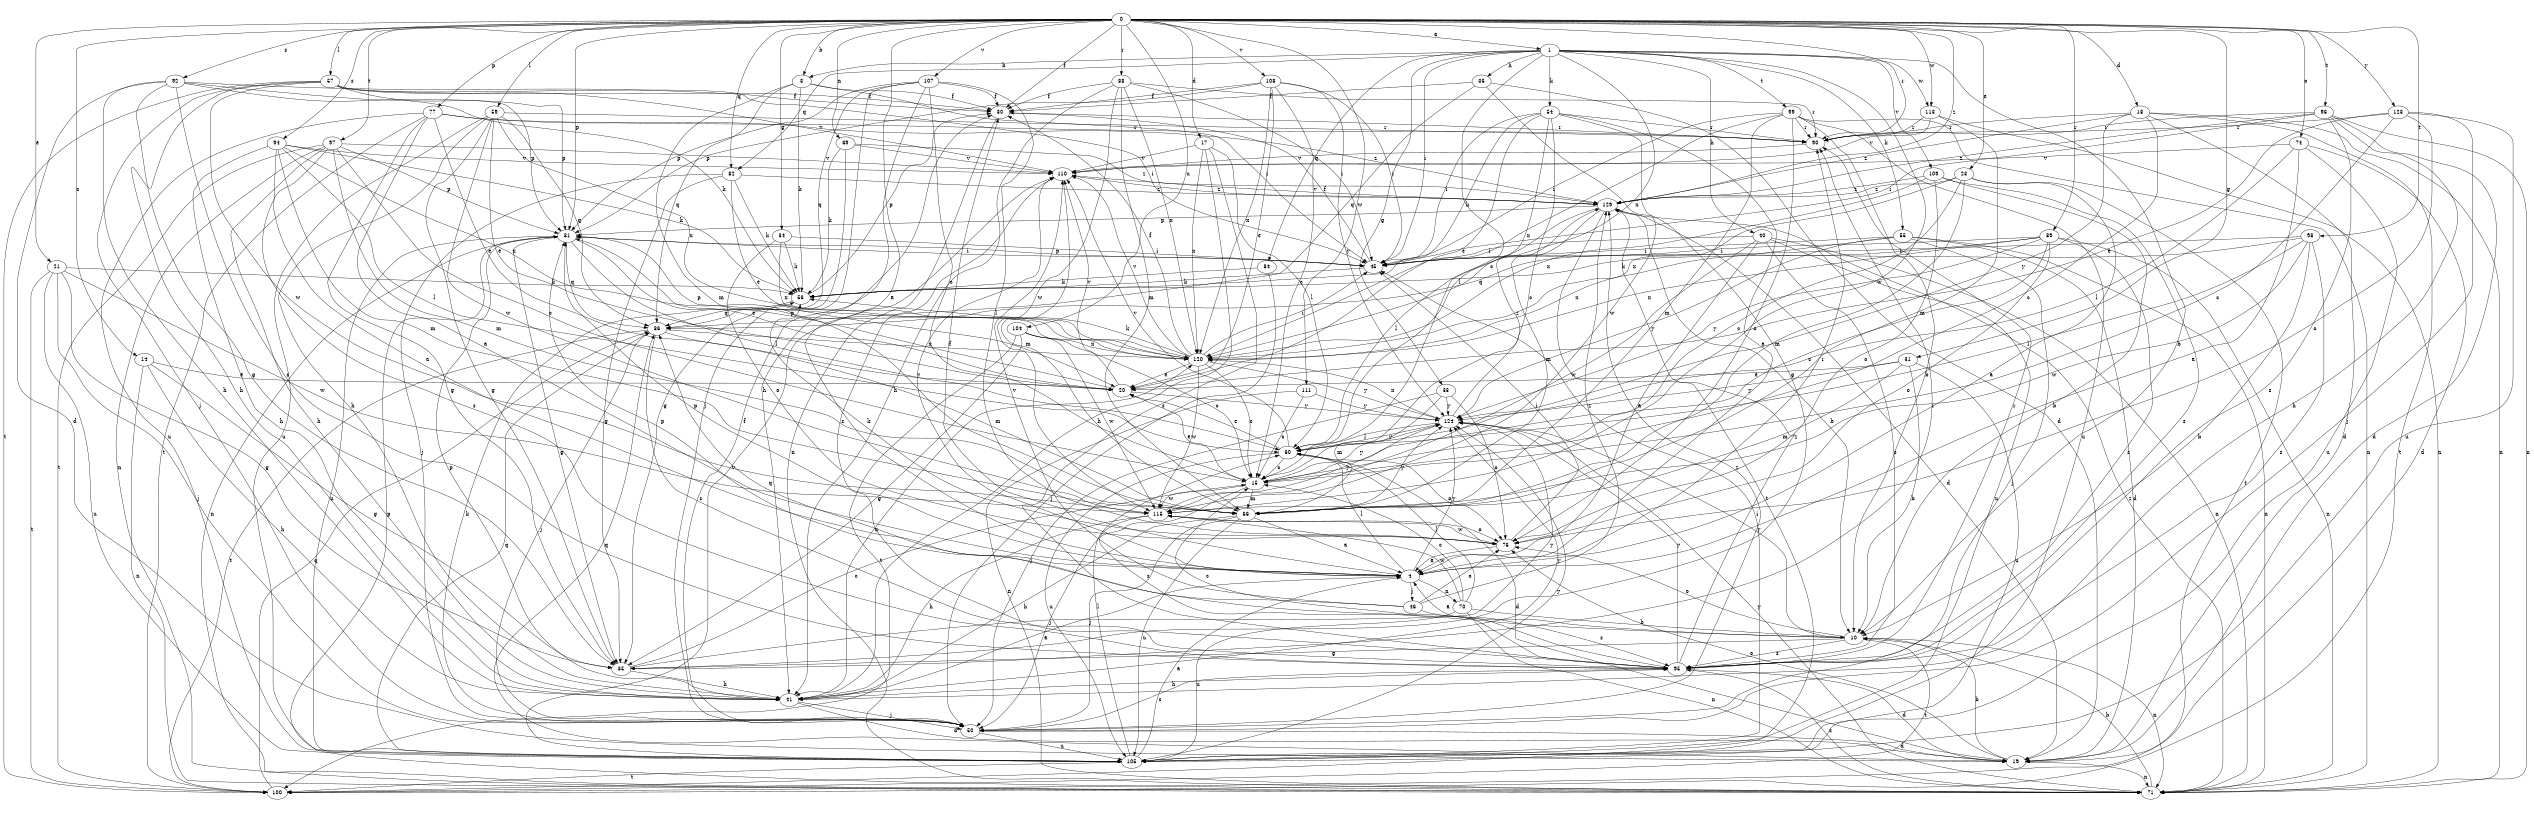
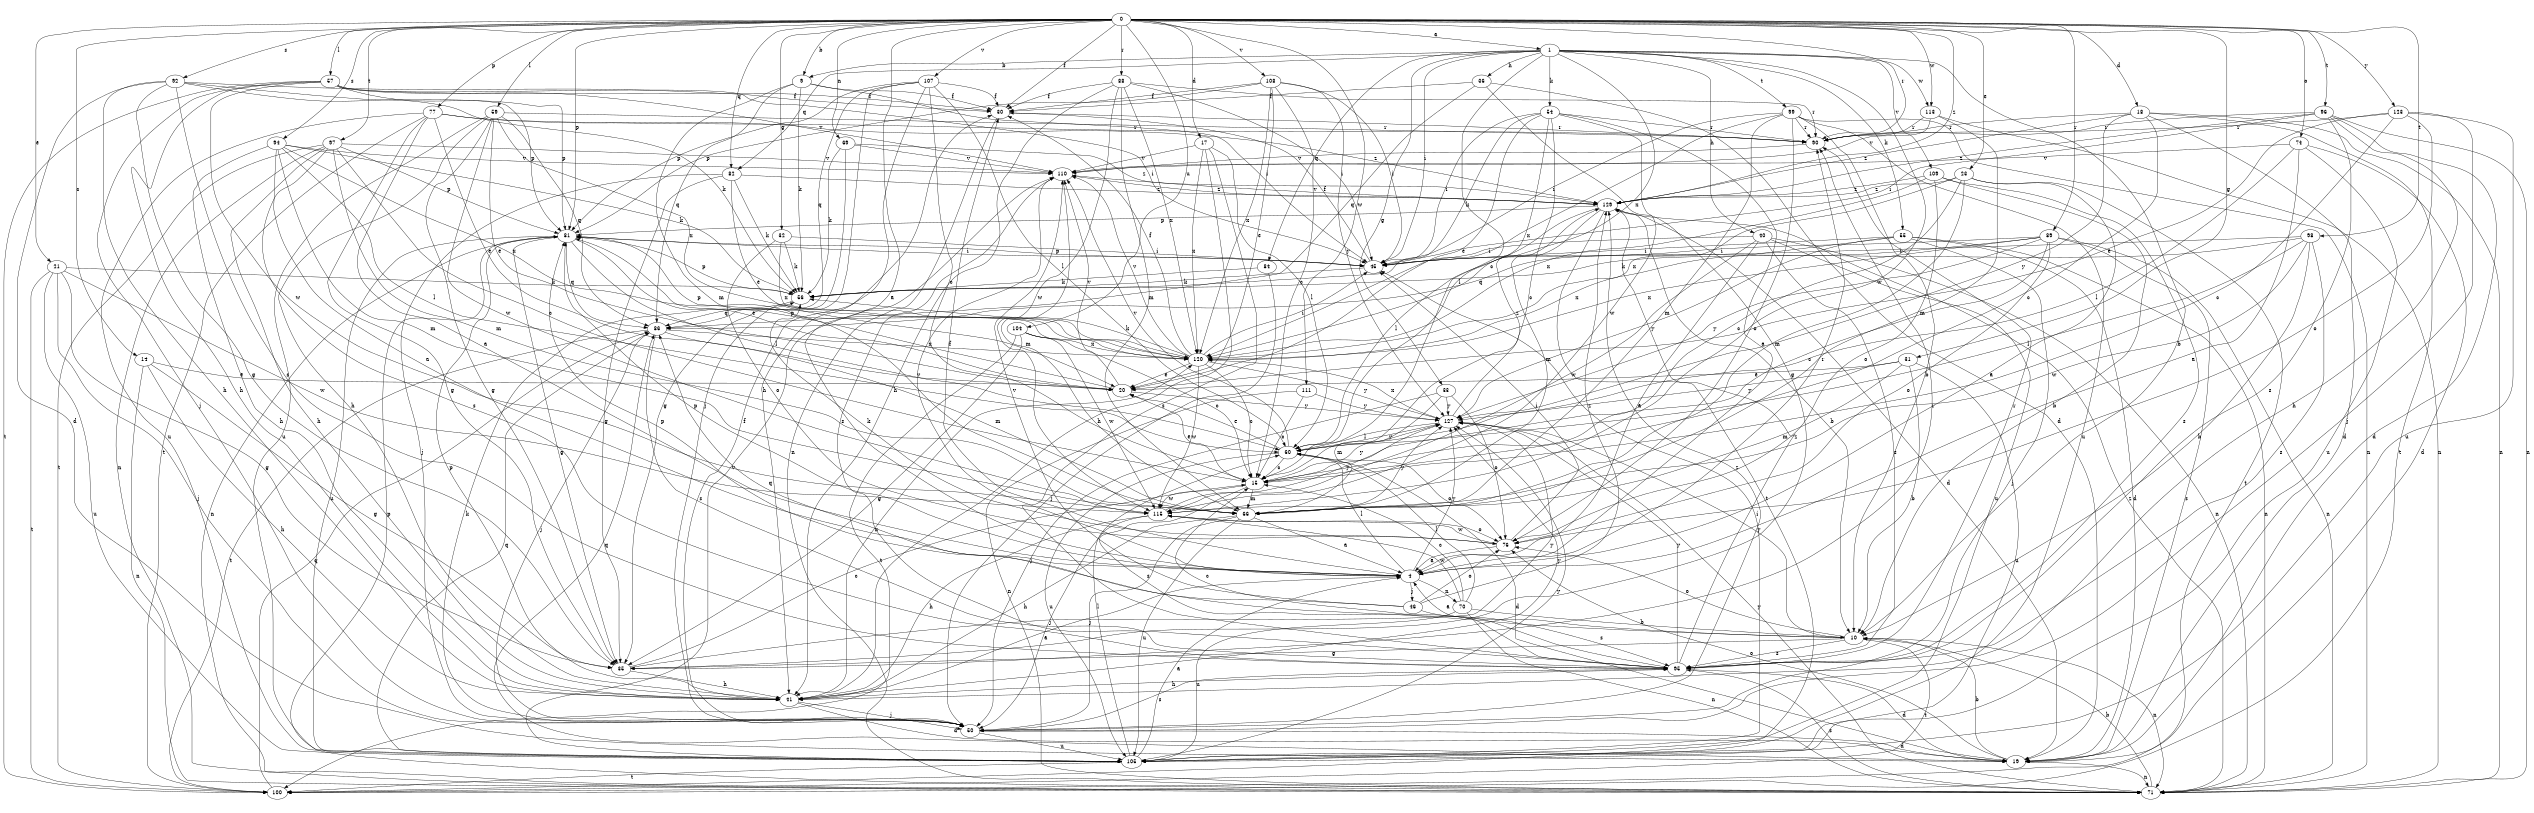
(802, 81) -> (802, 81)
(895, 191) -> (692, 268)
(782, 236) -> (782, 236)
(1449, 422) -> (1449, 422)
(1024, 472) -> (1082, 291)
(2033, 563) -> (2187, 493)
